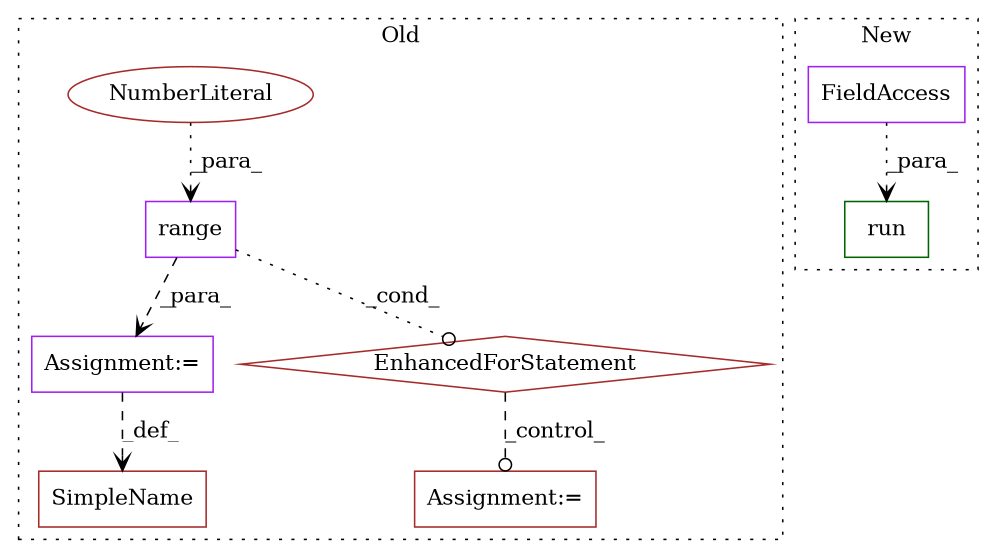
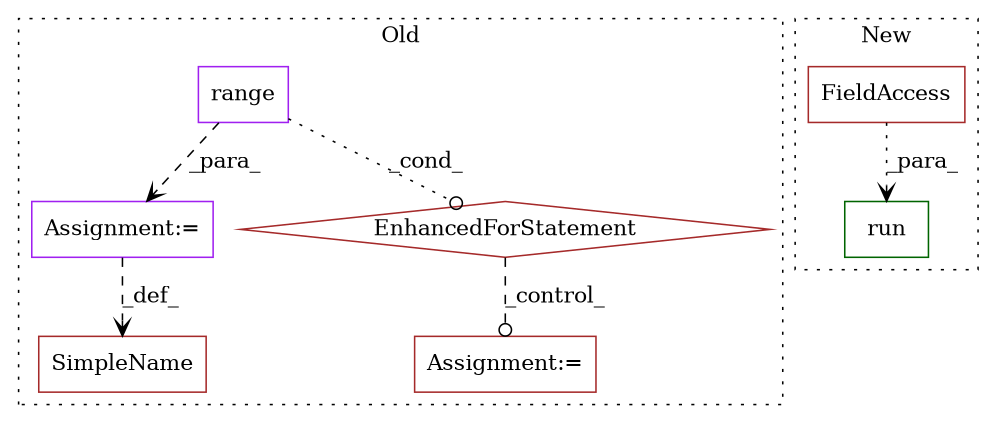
(191, 95) -> none
(887, 95) -> (887, 95)
